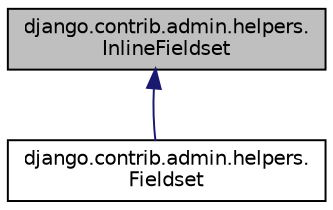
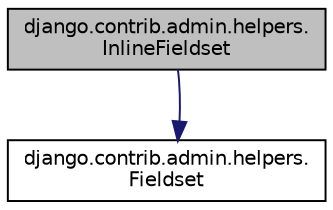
(154, 115) -> (180, 95)
